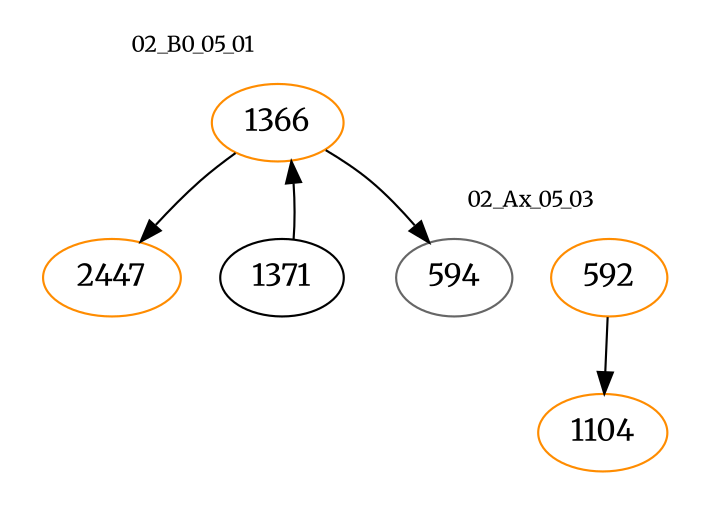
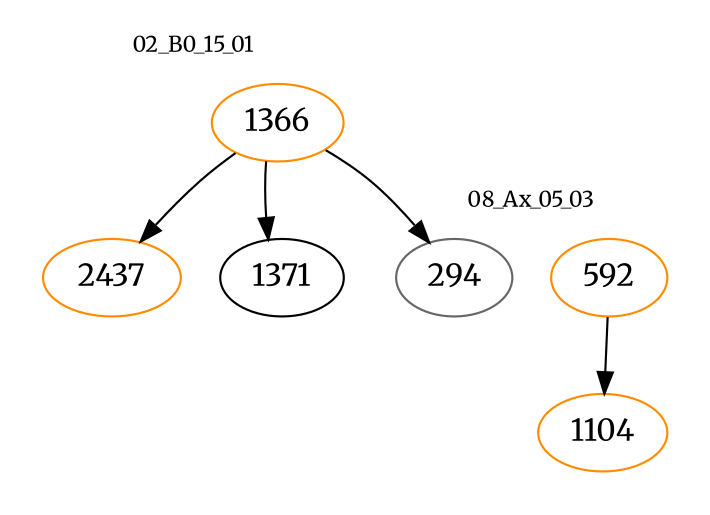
(194, 46) -> (194, 46)
(532, 201) -> (532, 201)
(295, 211) -> (265, 189)
(112, 278) -> (112, 278)
(454, 278) -> (454, 278)
